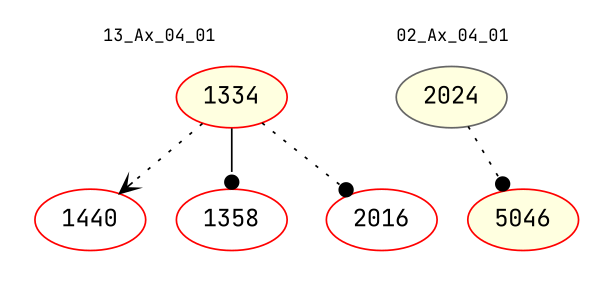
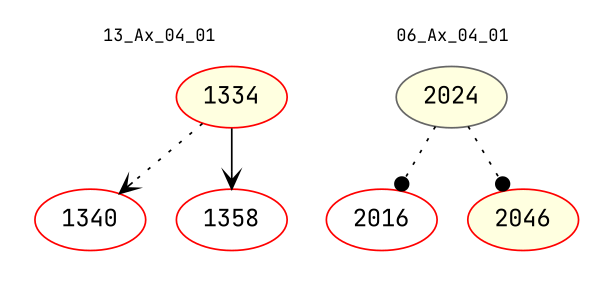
(453, 37) -> (453, 37)
(290, 145) -> (420, 152)
(232, 150) -> (232, 150)
(90, 220) -> (90, 220)
(523, 220) -> (523, 220)
